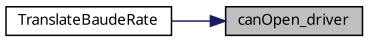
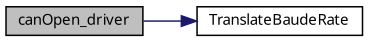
(191, 21) -> (162, 21)
